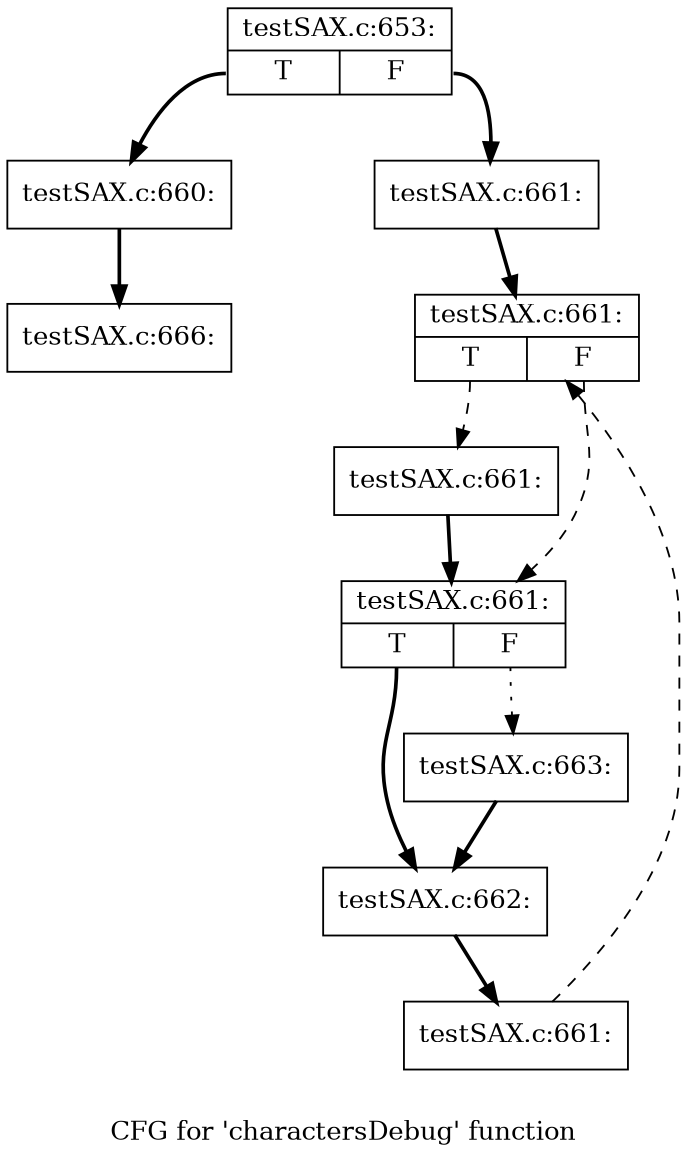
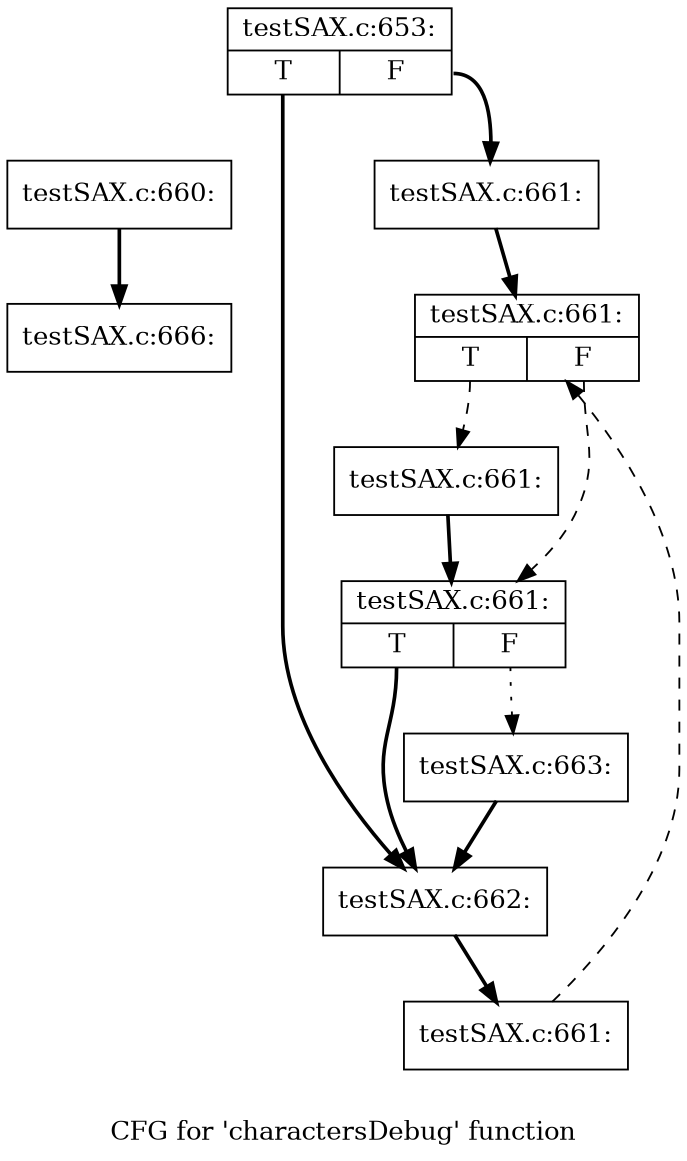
(174, 97) -> (283, 489)
